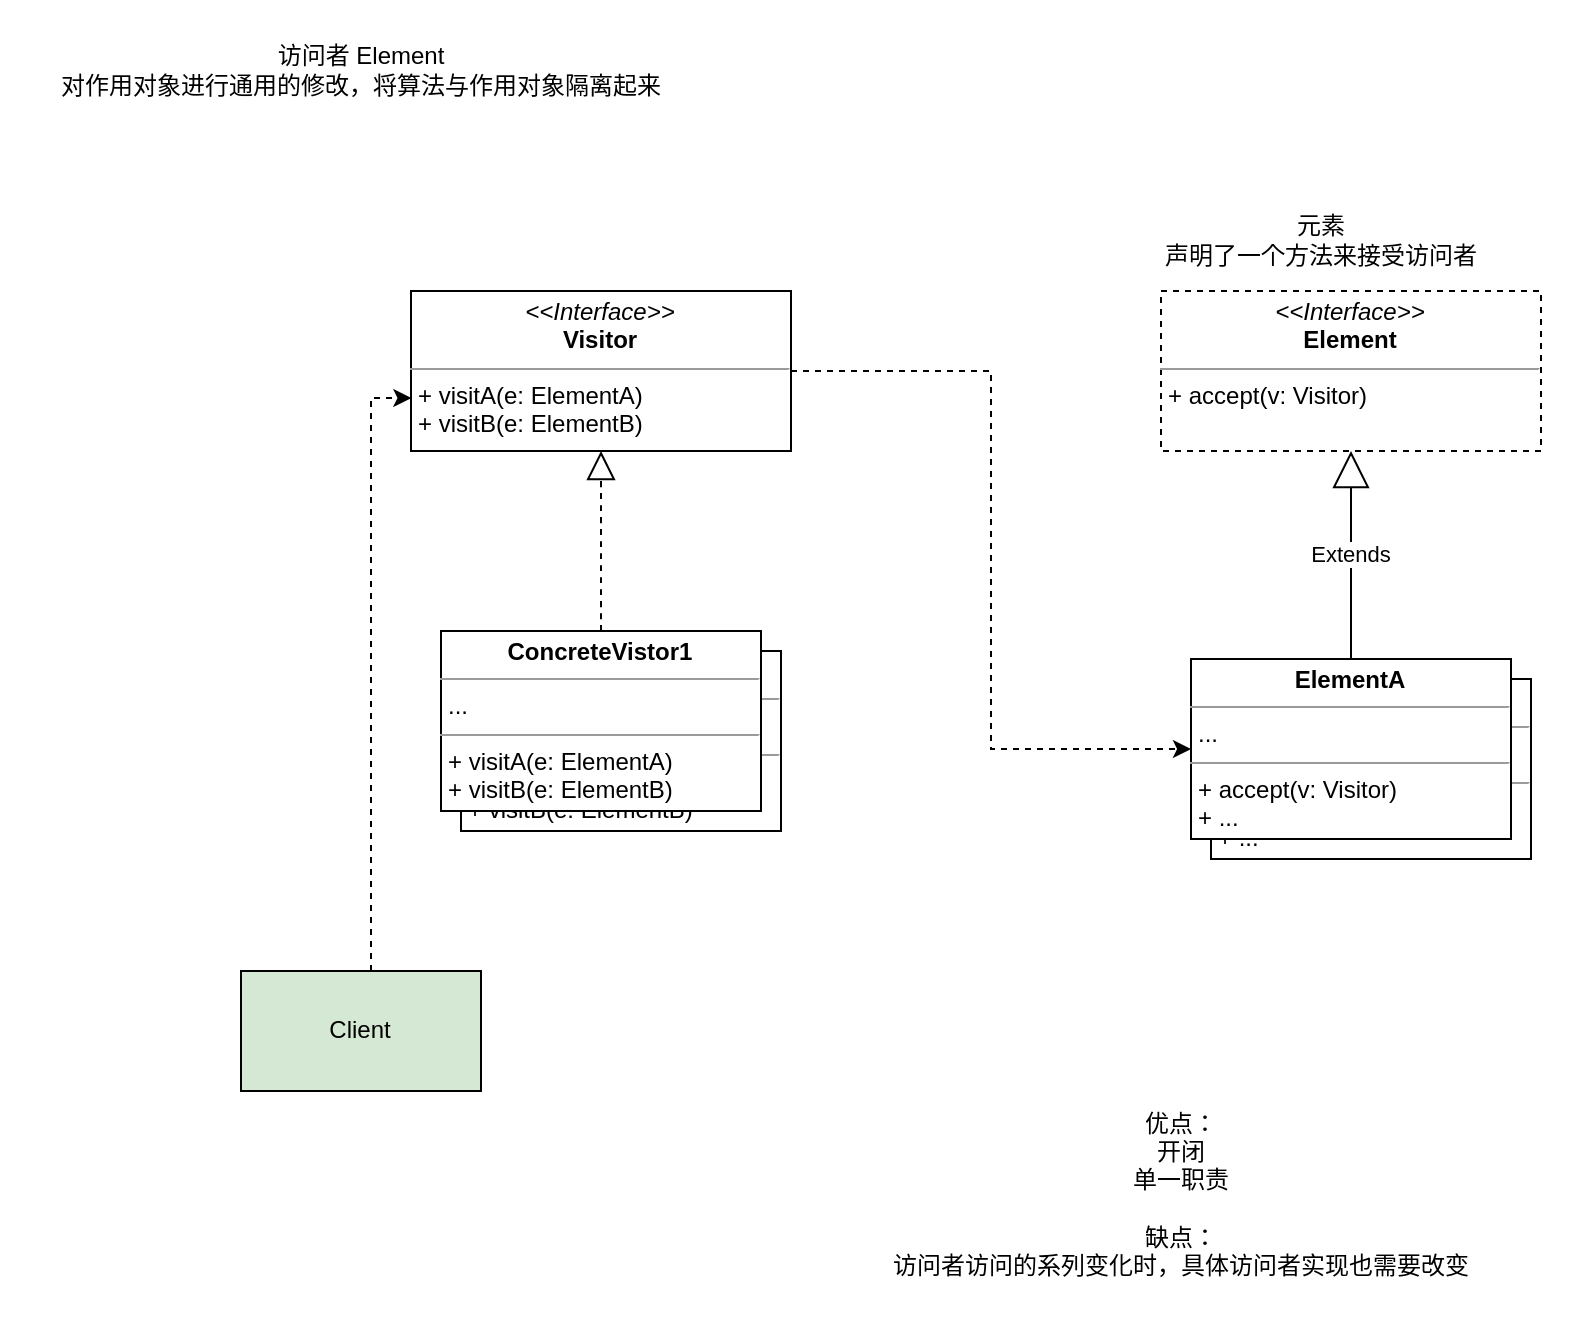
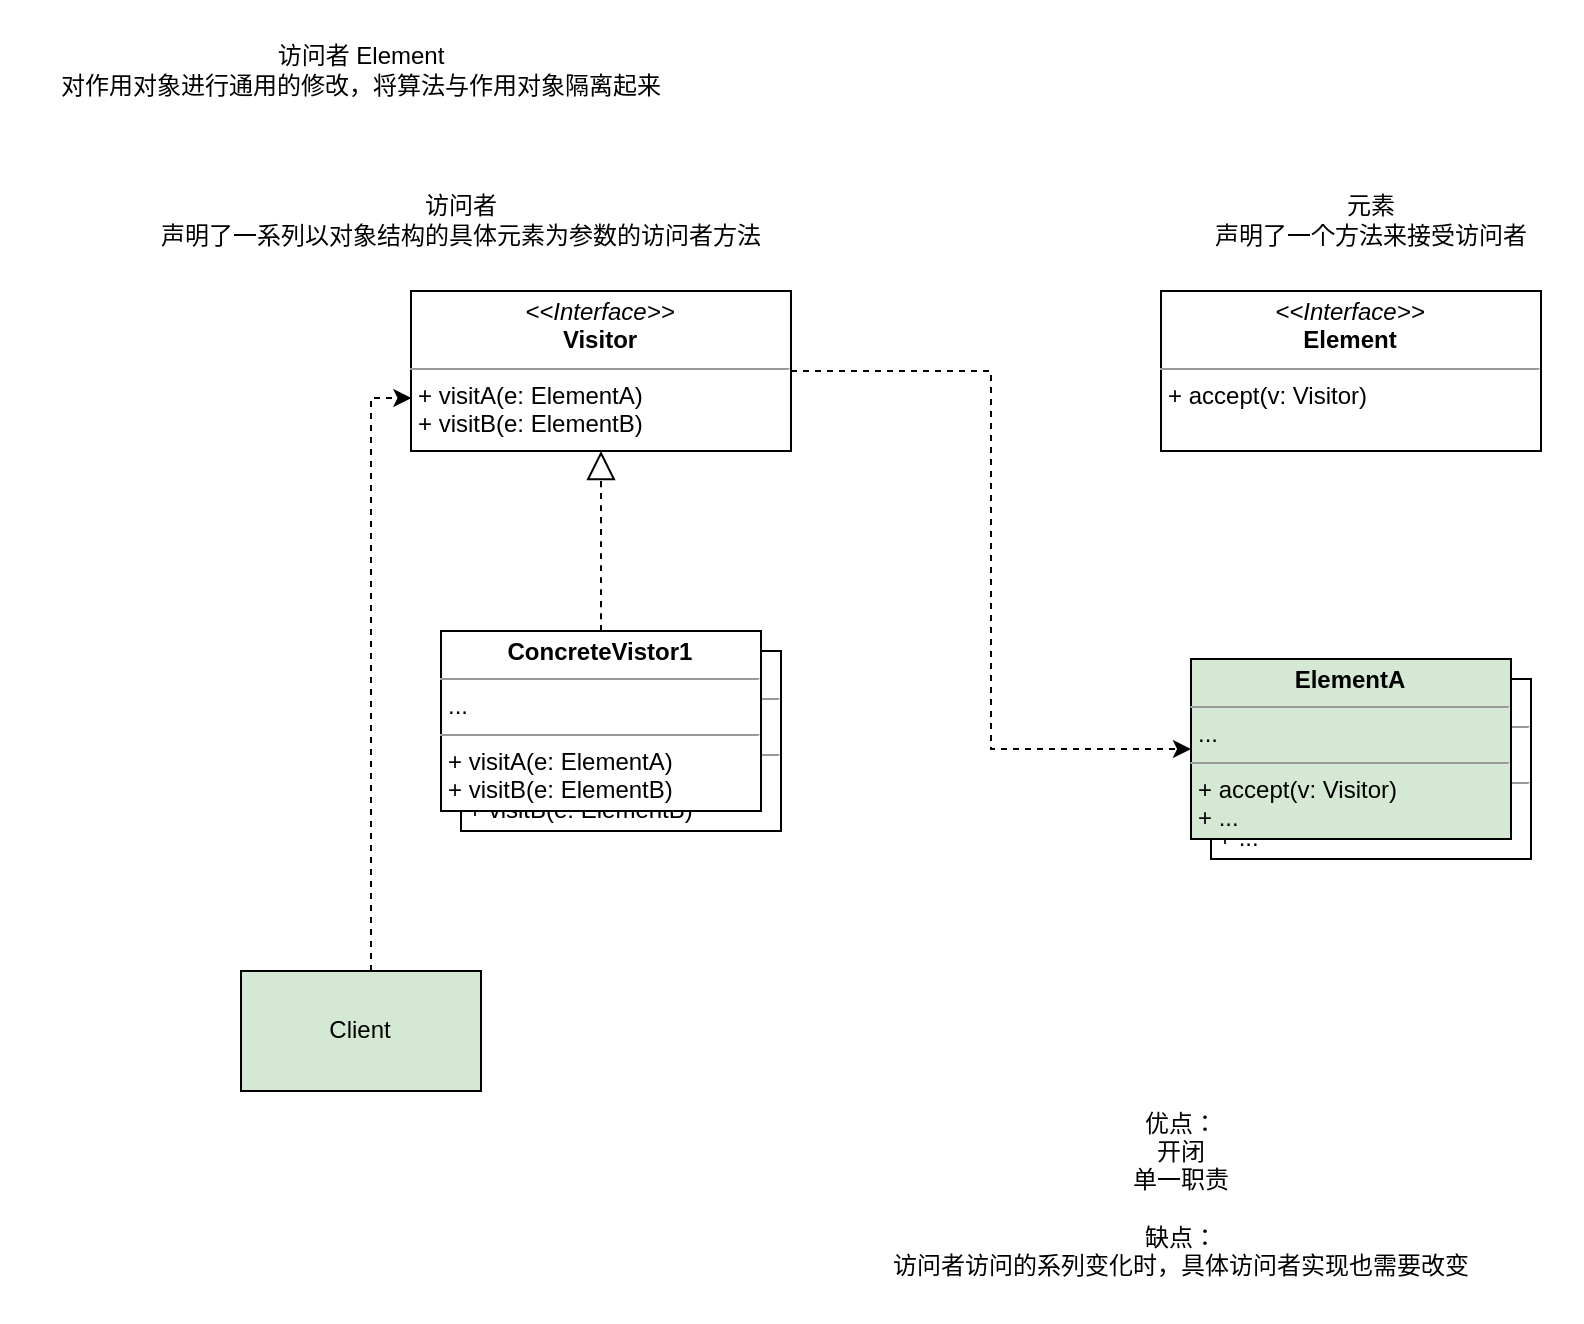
none -> (461, 221)
(1321, 241) -> (1371, 221)
(1351, 371) -> (1351, 371)
(1351, 573) -> none
(1351, 749) -> (1351, 749)
